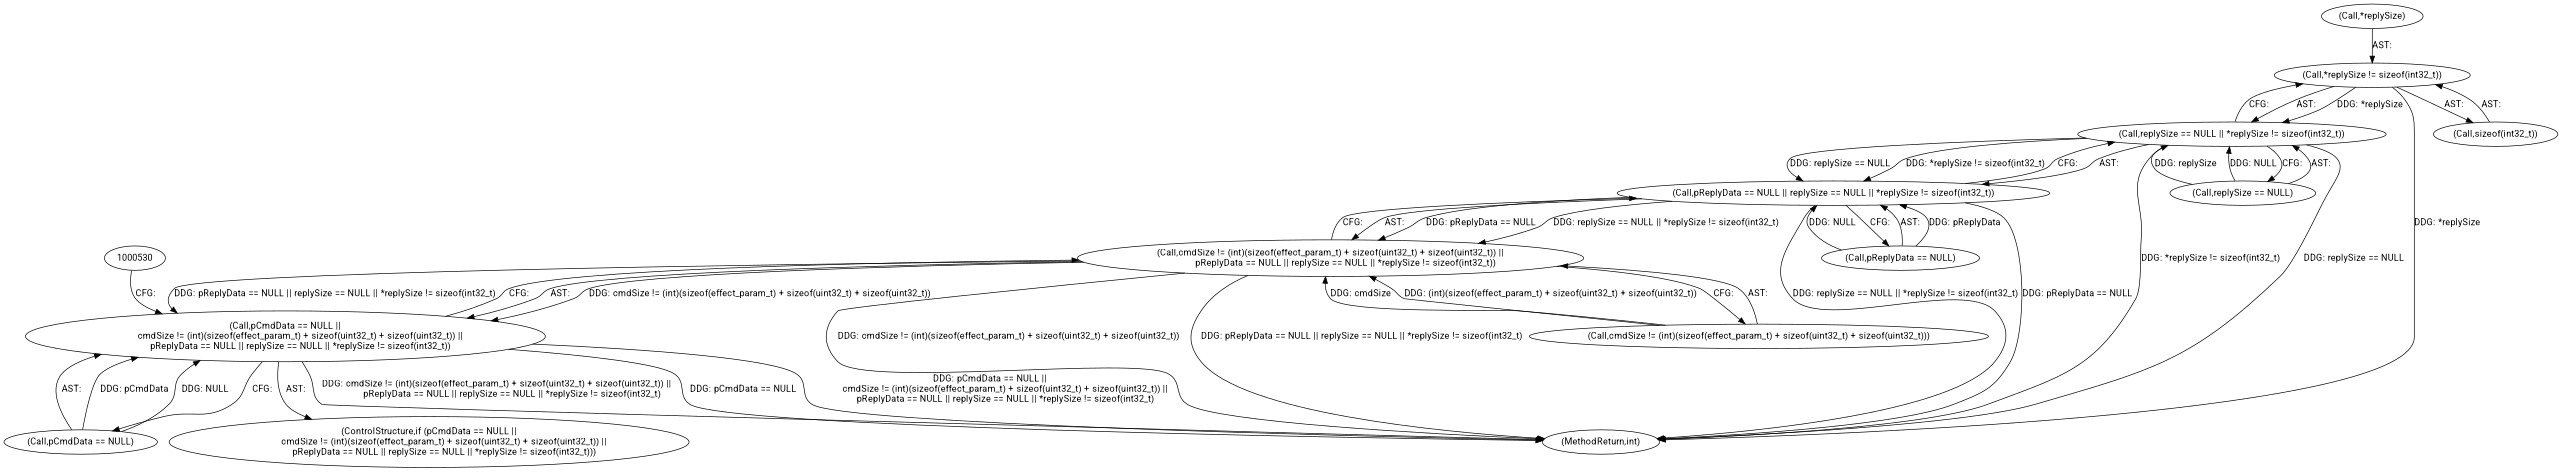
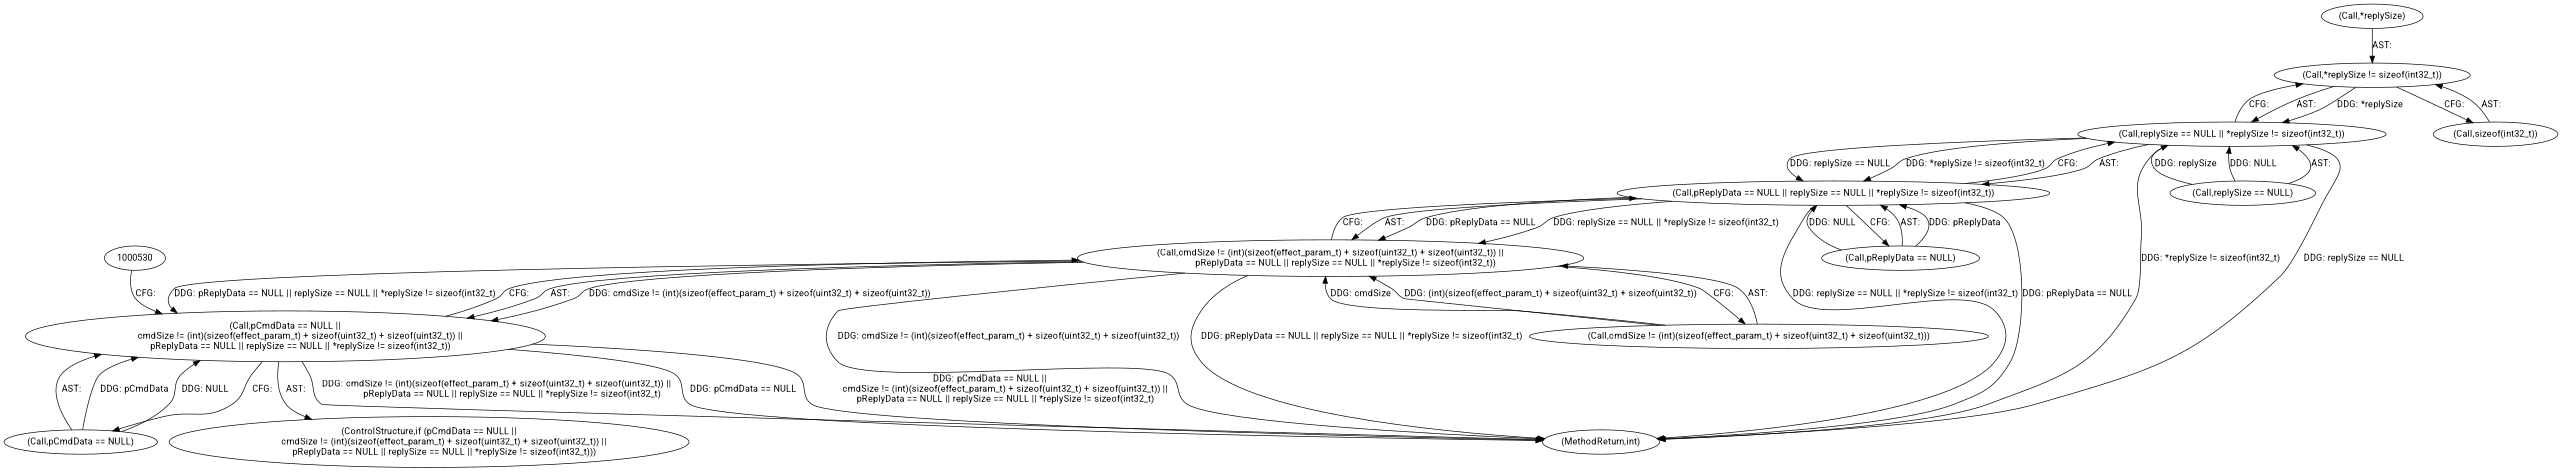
(2456, 105) -> (2456, 105)
(2281, 161) -> none
(2176, 407) -> none
